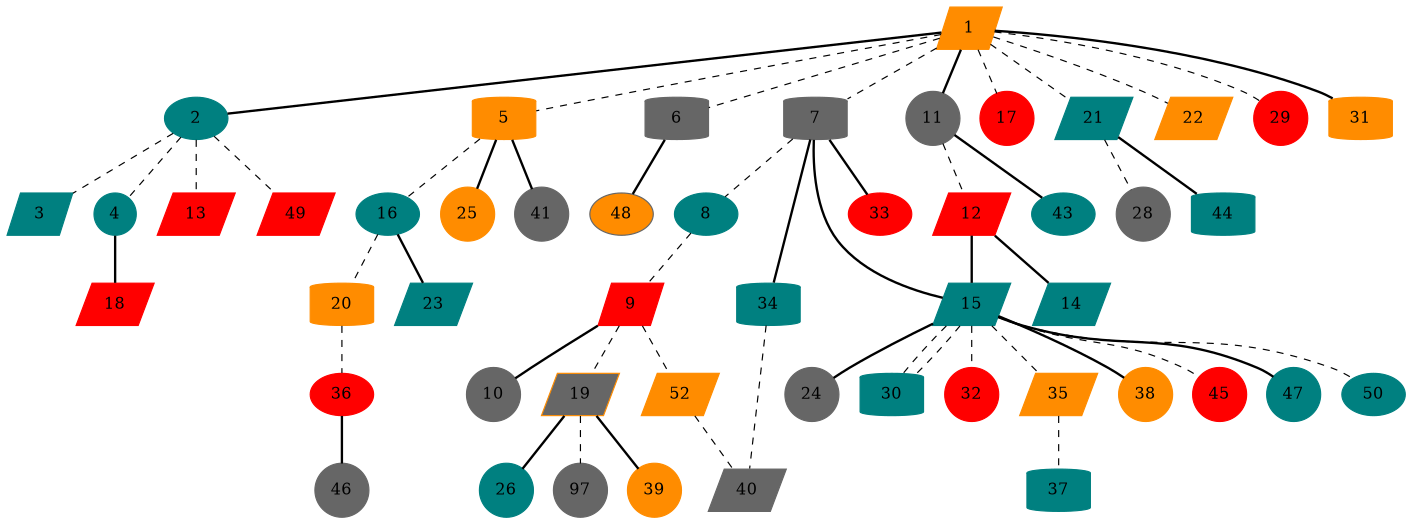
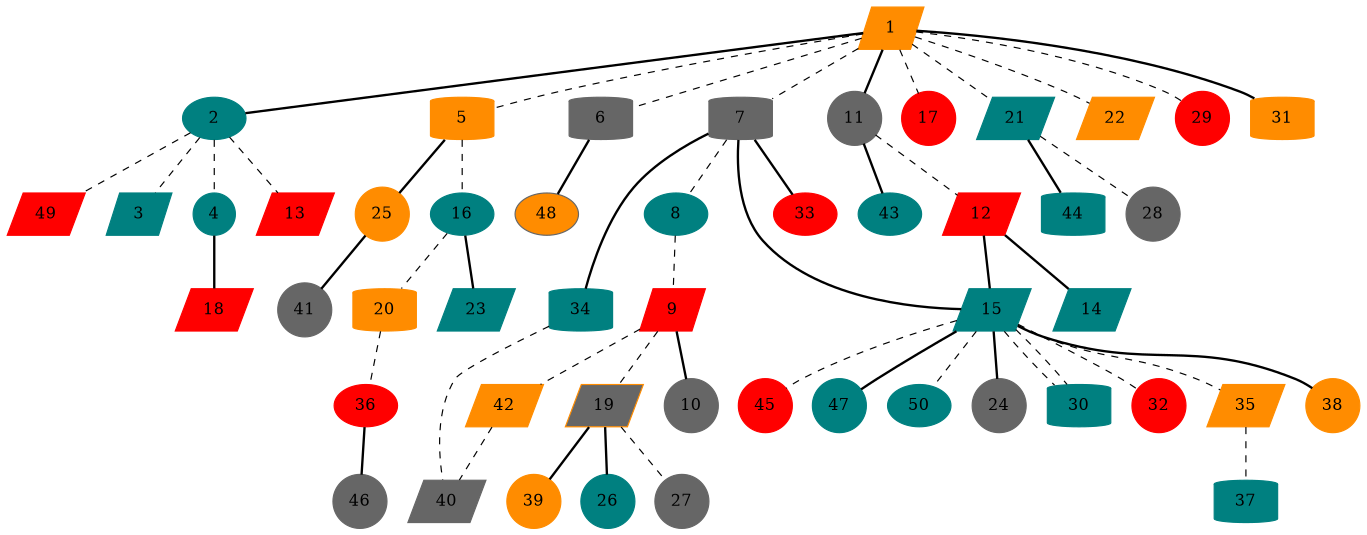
(522, 164) -> (343, 262)
(680, 394) -> (504, 406)
(580, 490) -> (682, 501)
